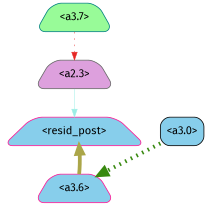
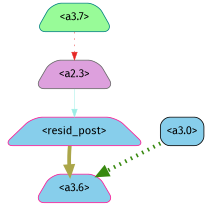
(80, 164) -> (69, 156)
